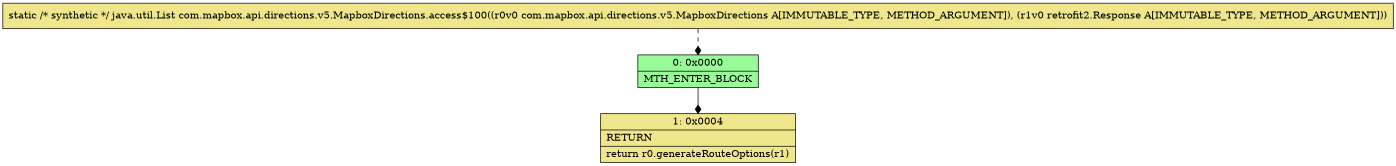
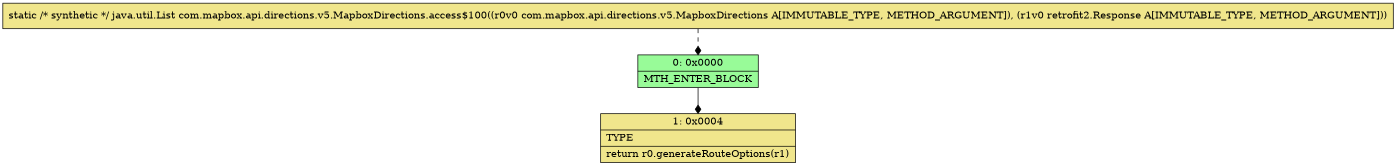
(629, 138) -> (620, 138)
